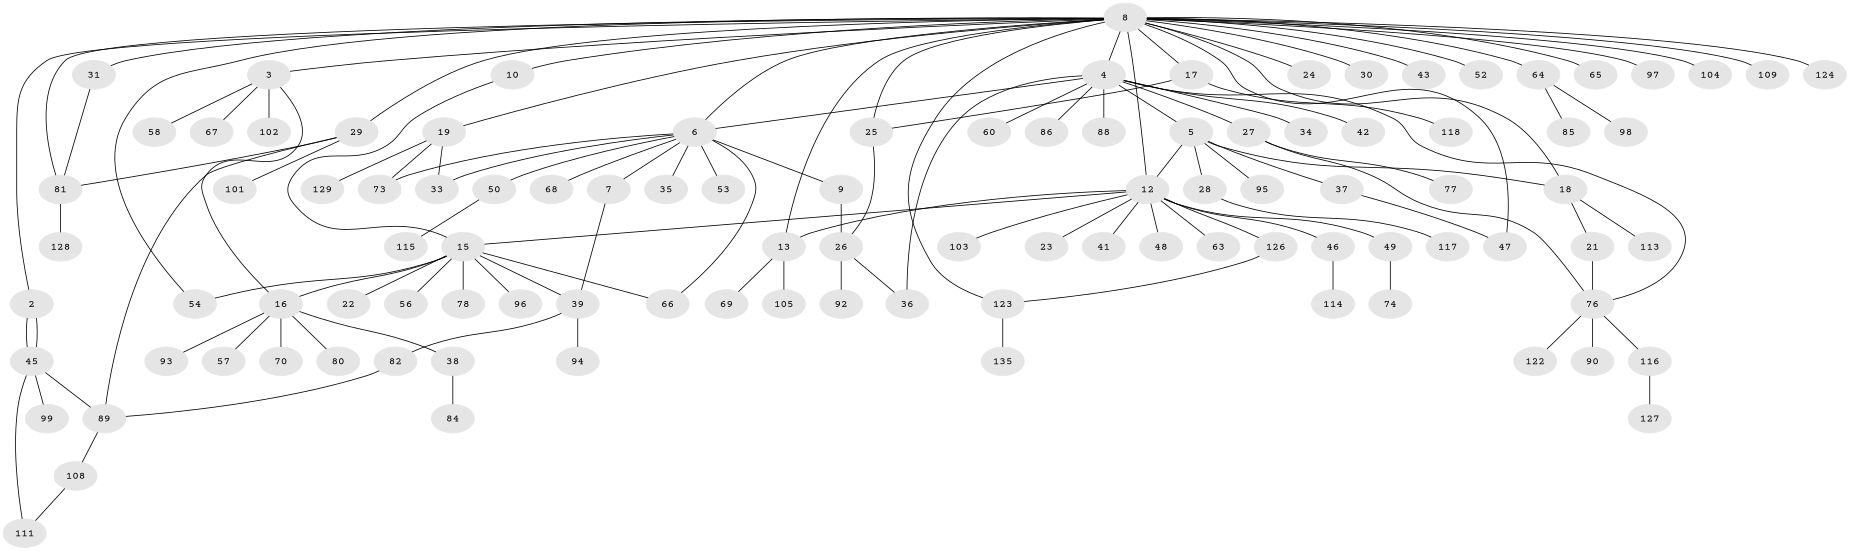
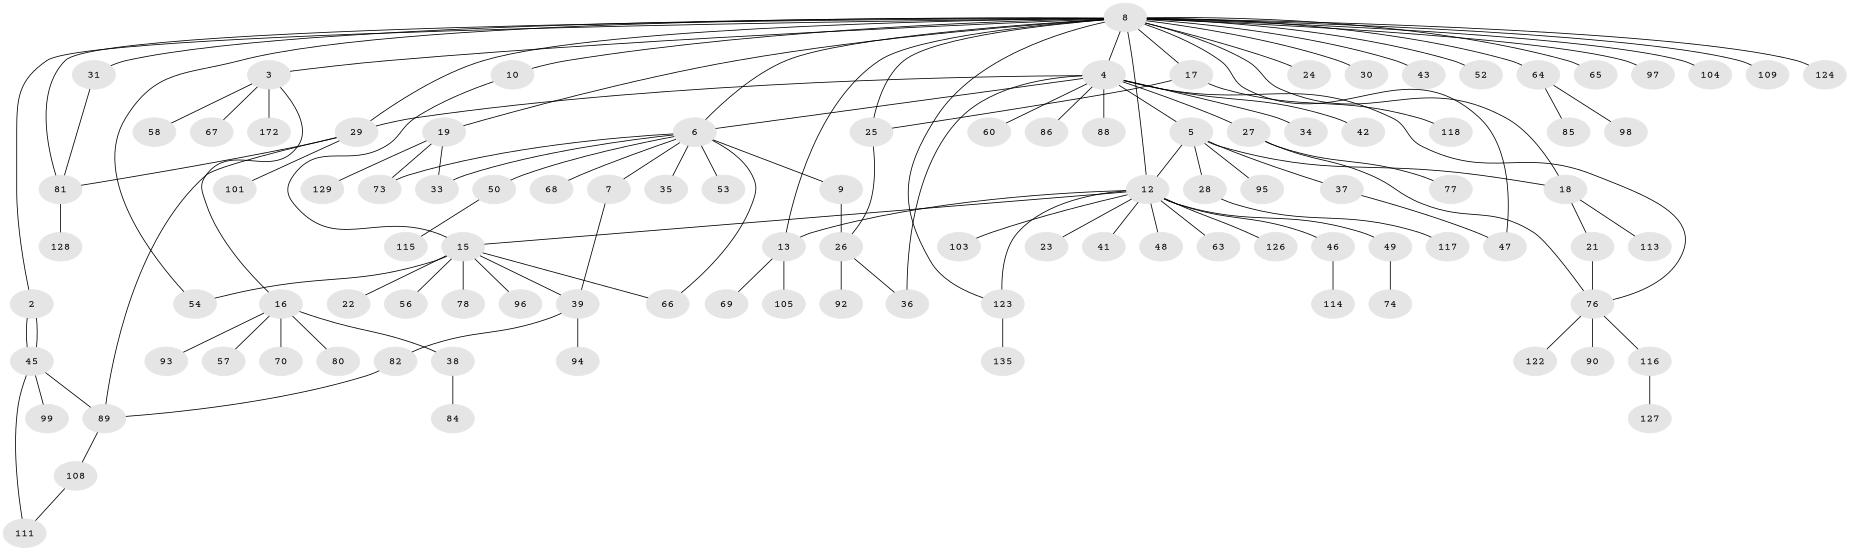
none -> (728, 87)
(269, 132) -> (269, 132)
(343, 283) -> none
(1143, 286) -> (1052, 208)
